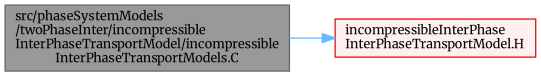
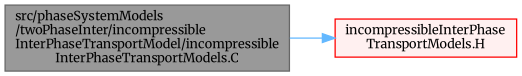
(435, 38) -> (426, 38)
